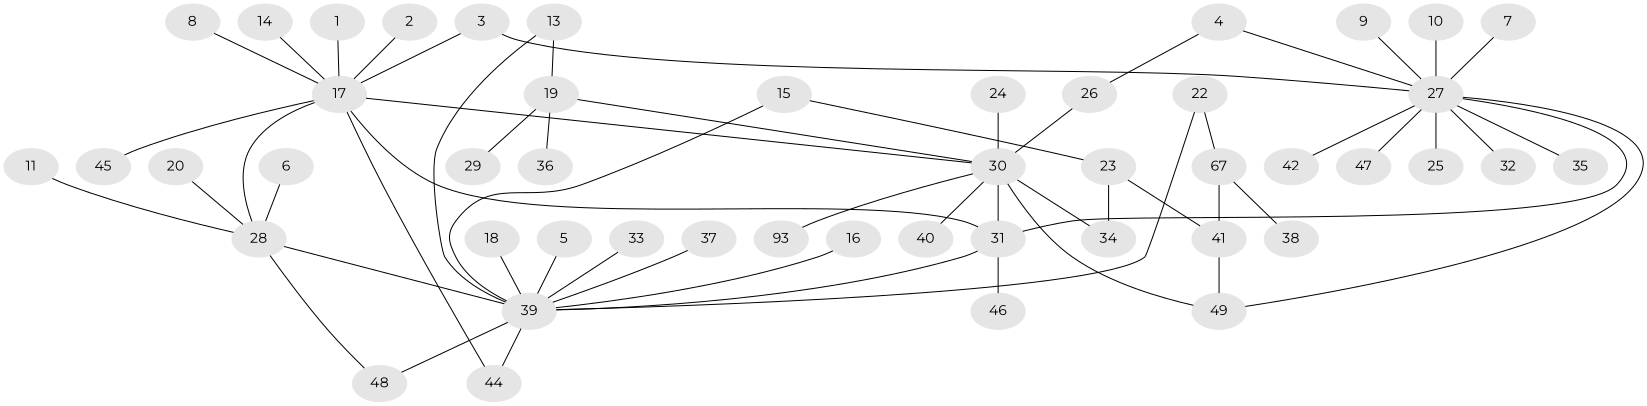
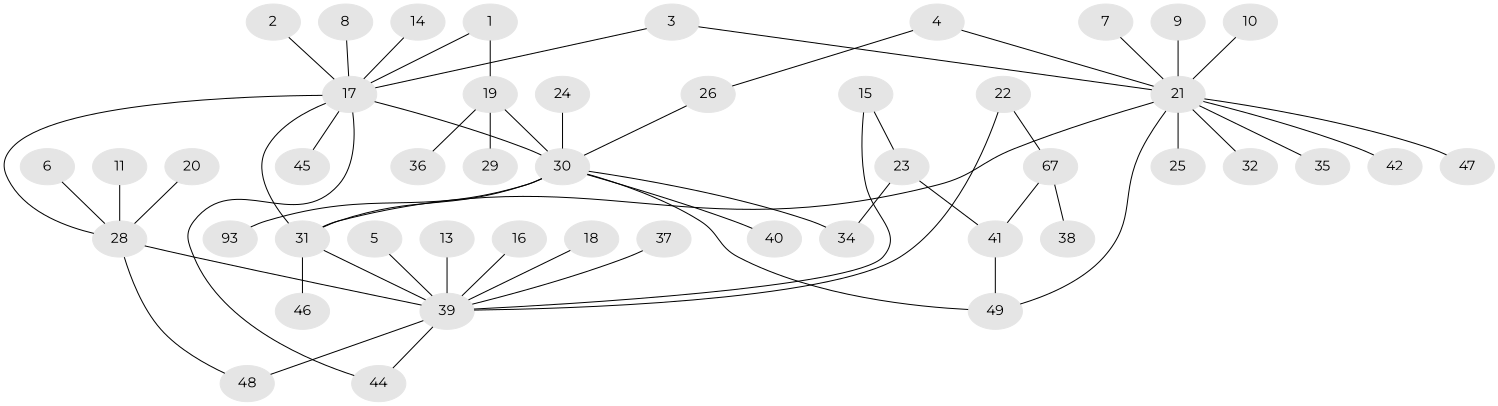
(553, 58) -> (490, 57)
(1436, 94) -> (1178, 94)
(637, 239) -> none
